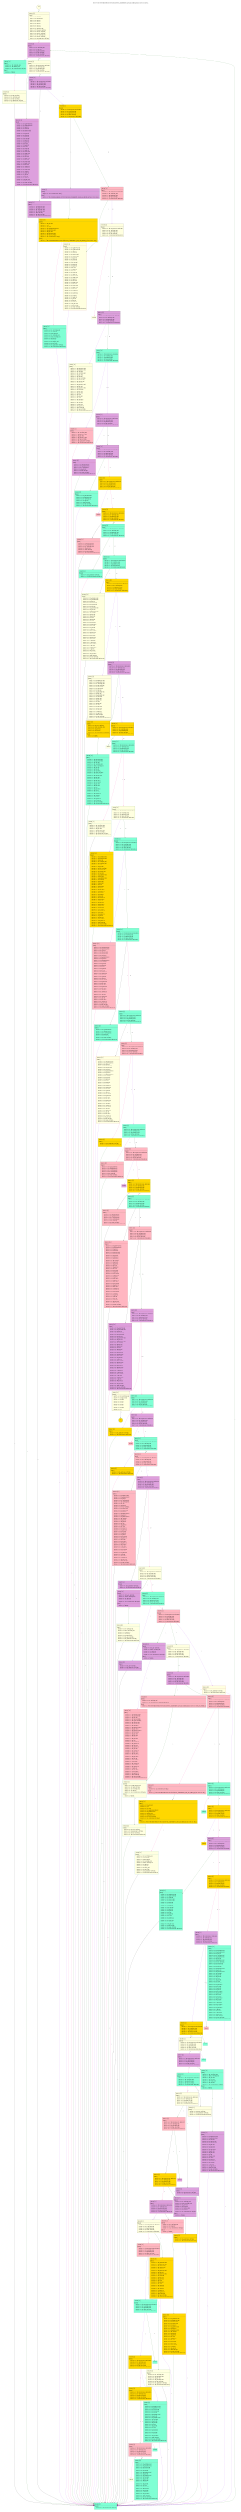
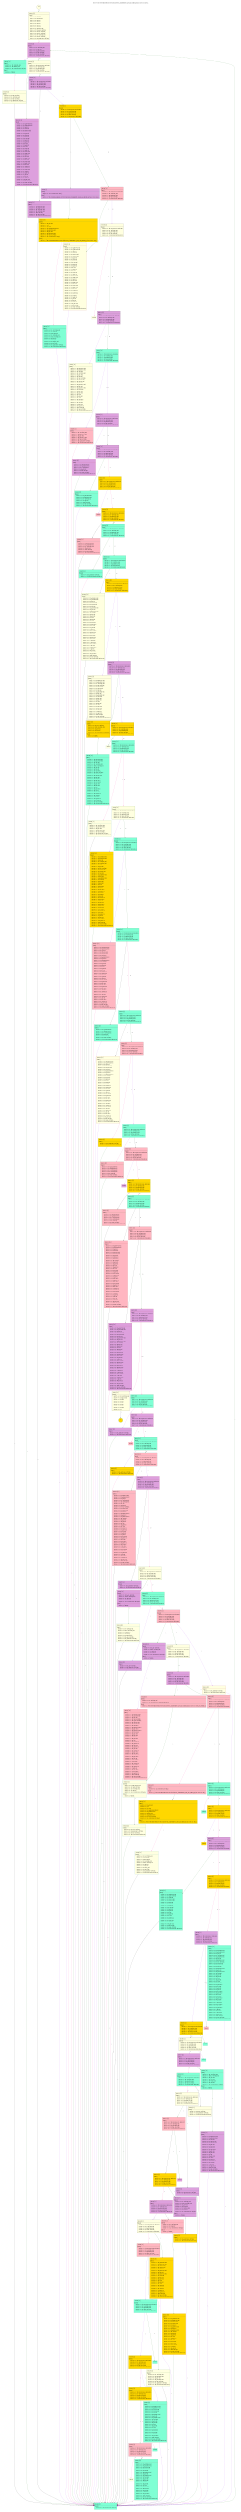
(120, 1432) -> (120, 1432)
